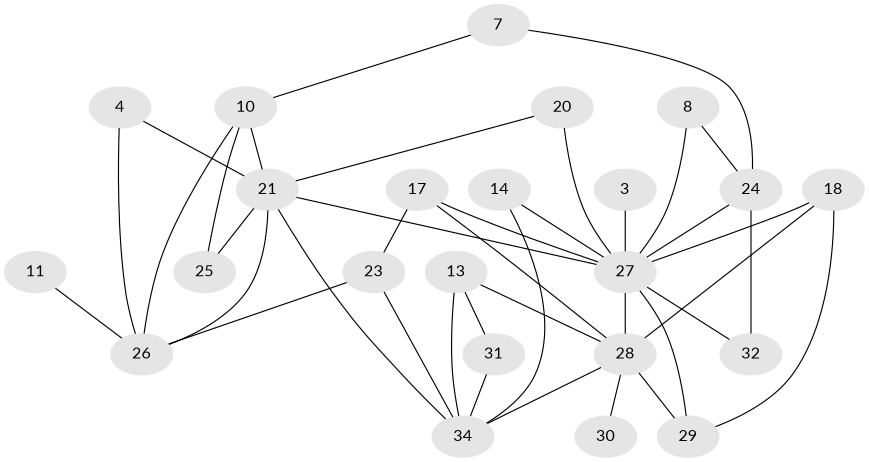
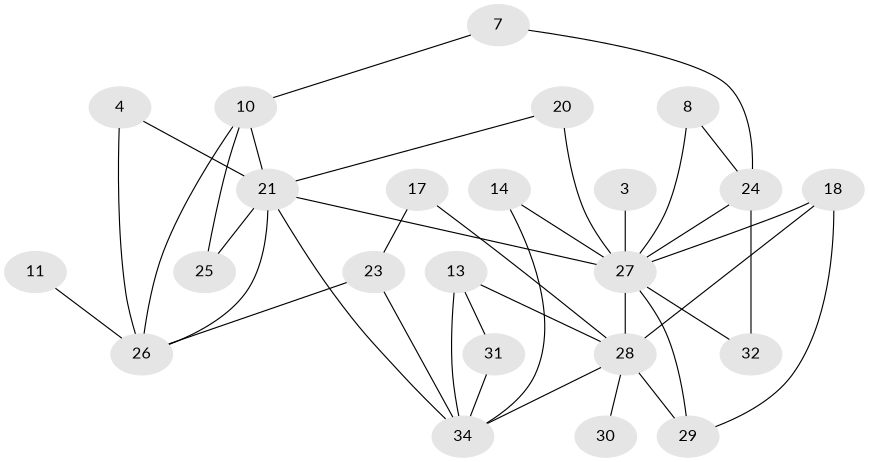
(511, 231) -> none
